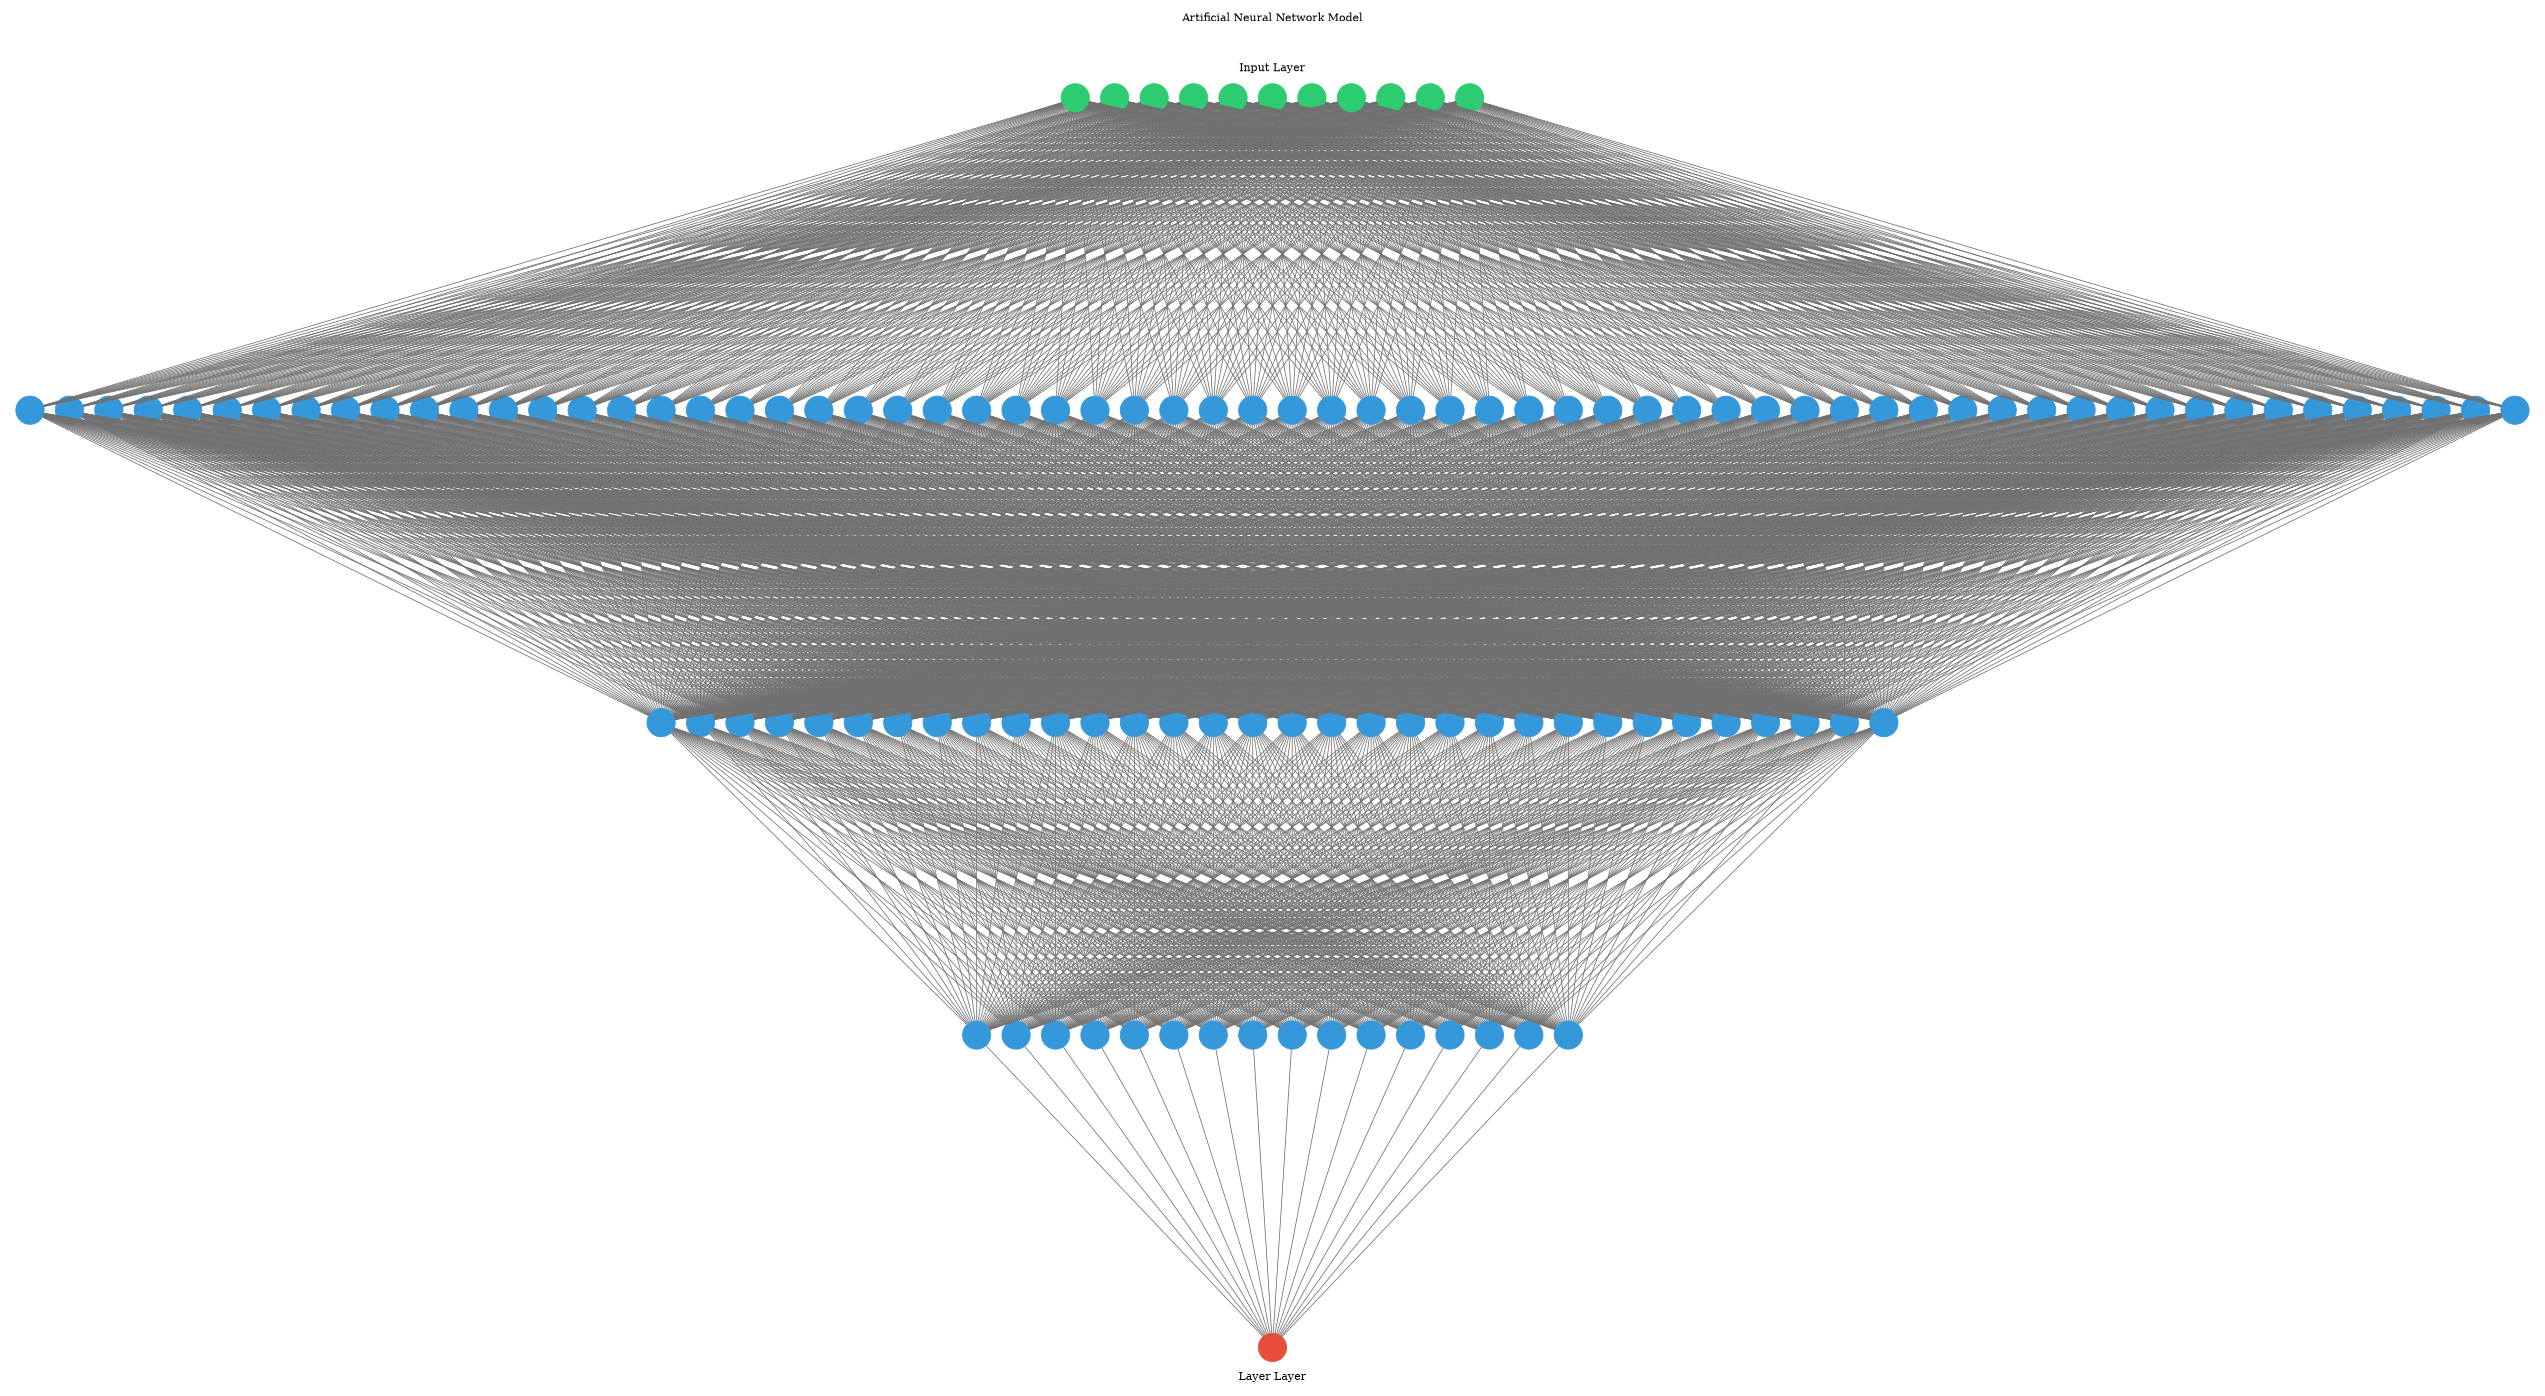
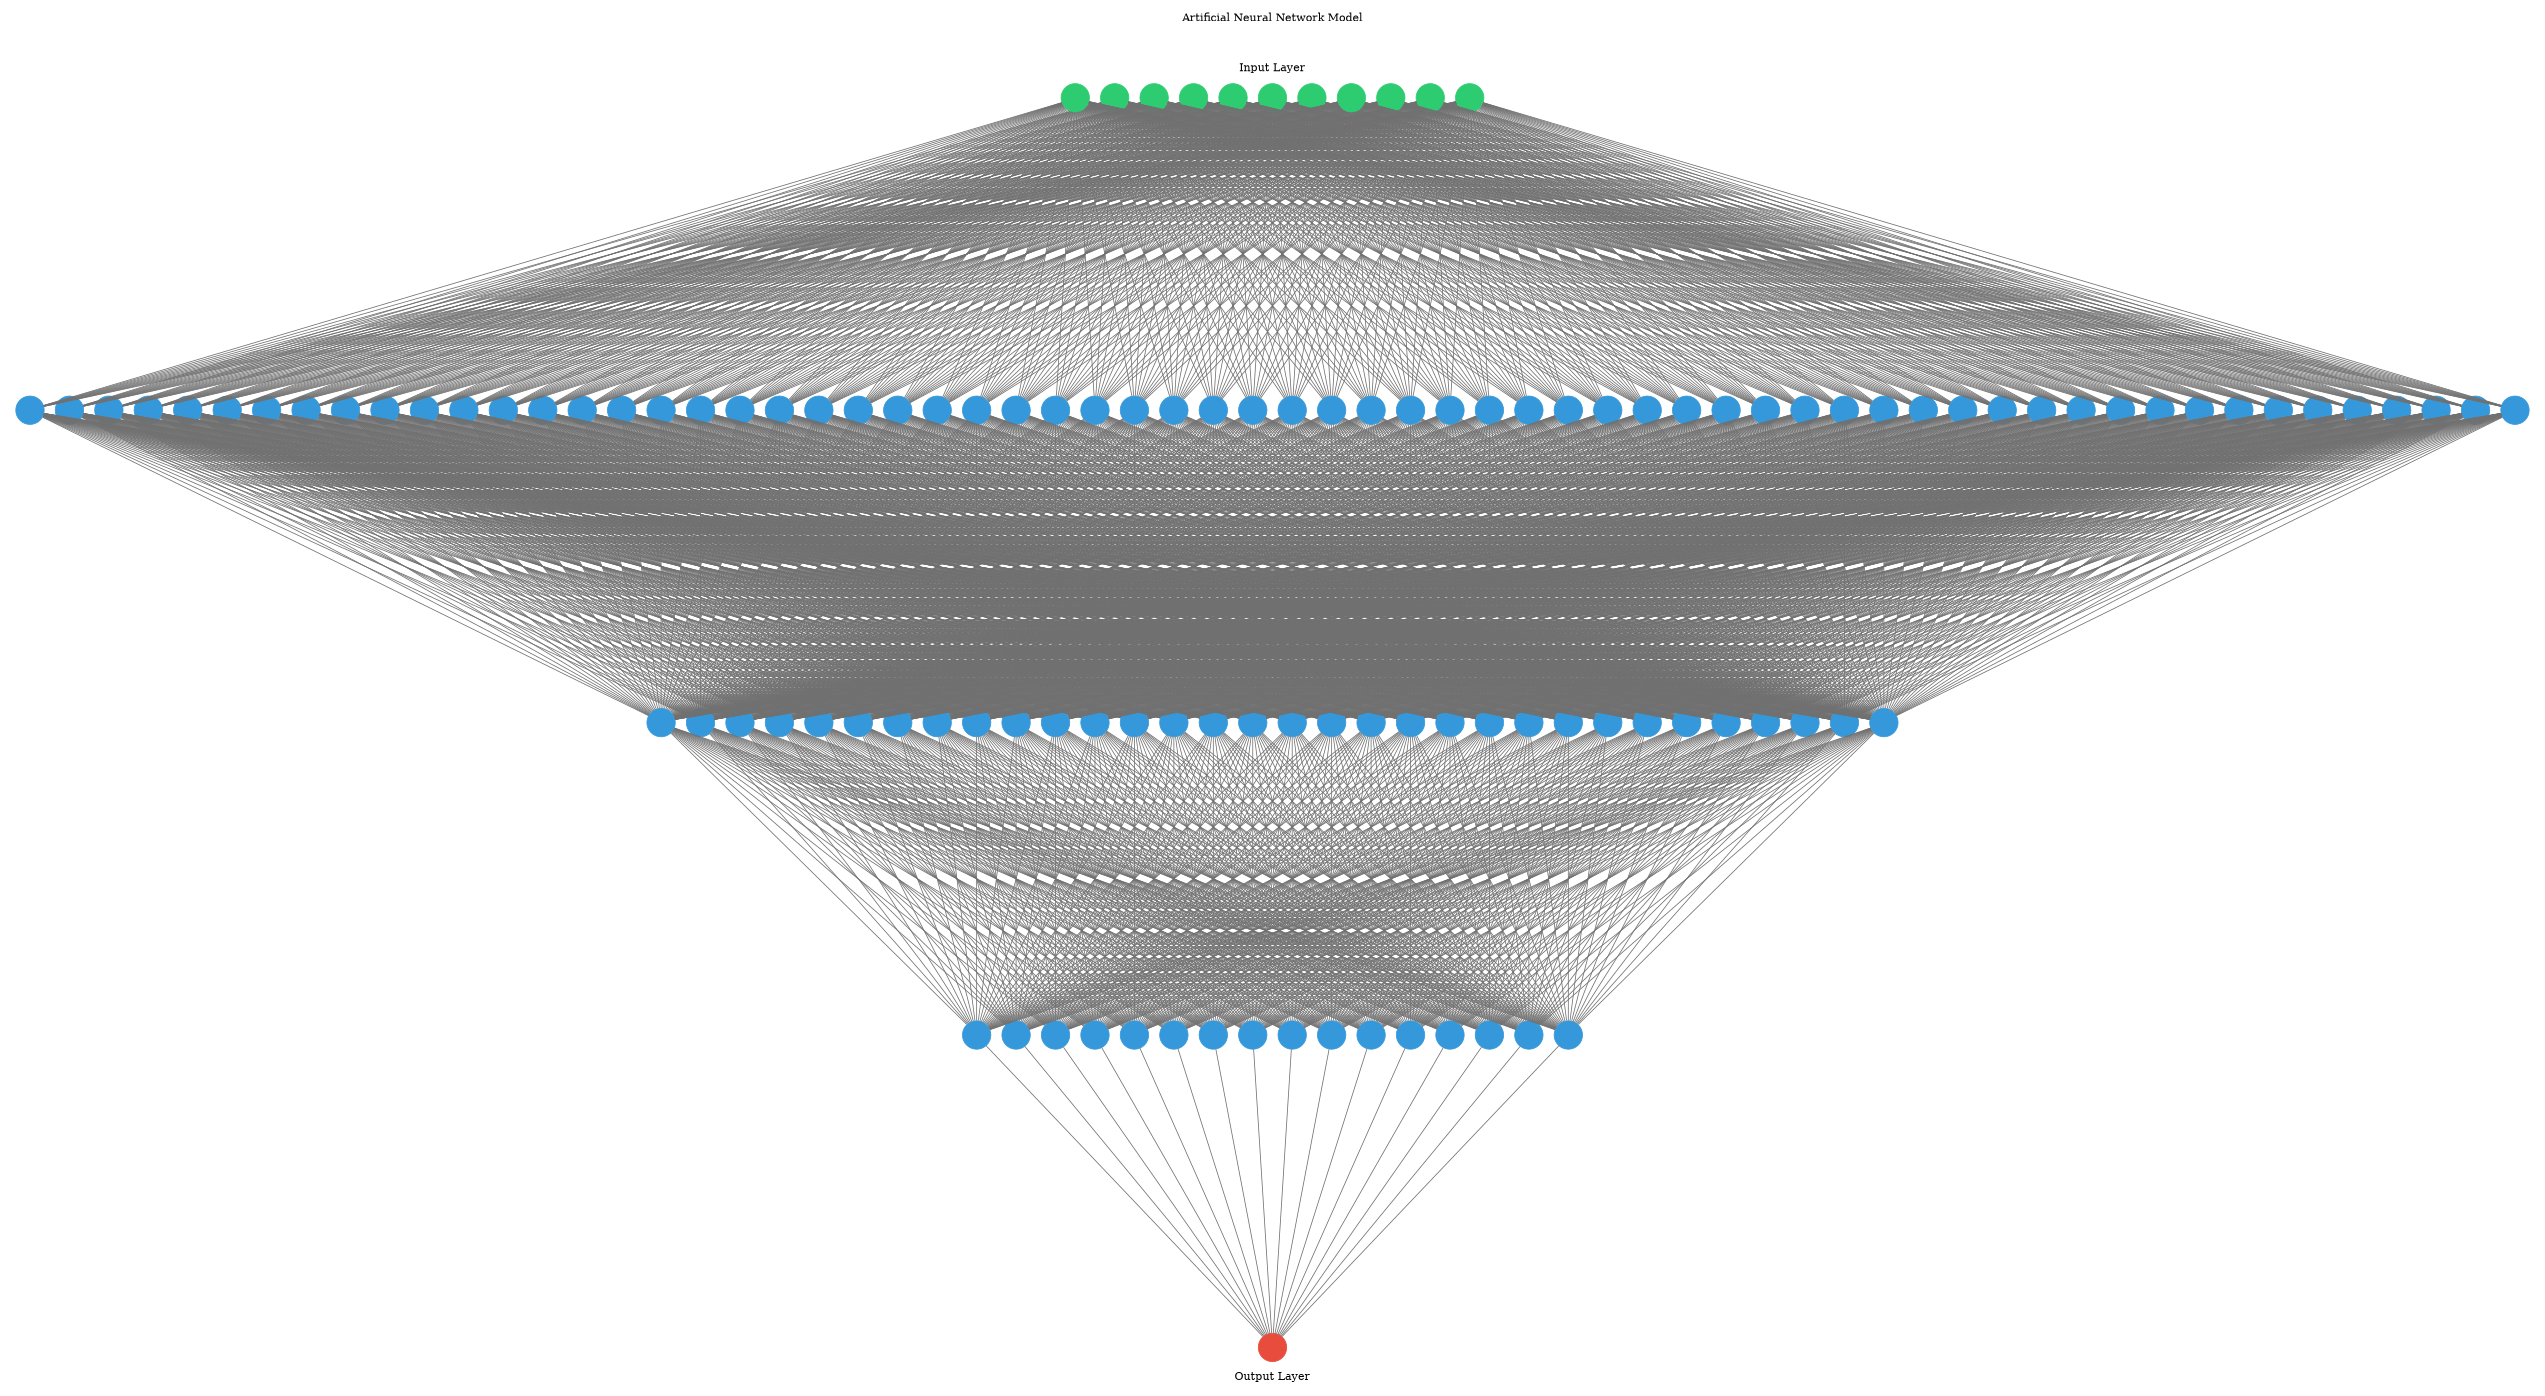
(1272, 1377) -> (1272, 1377)
